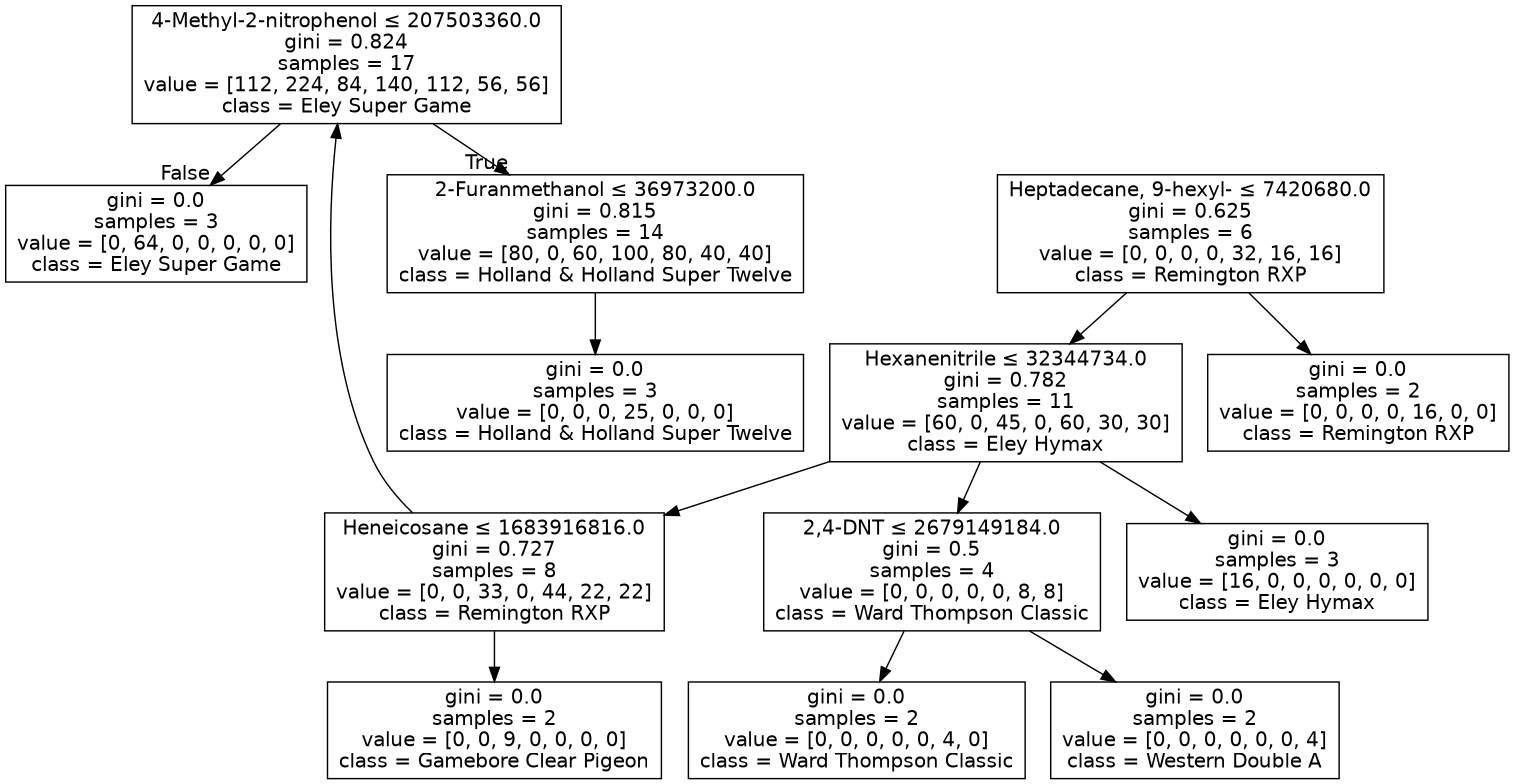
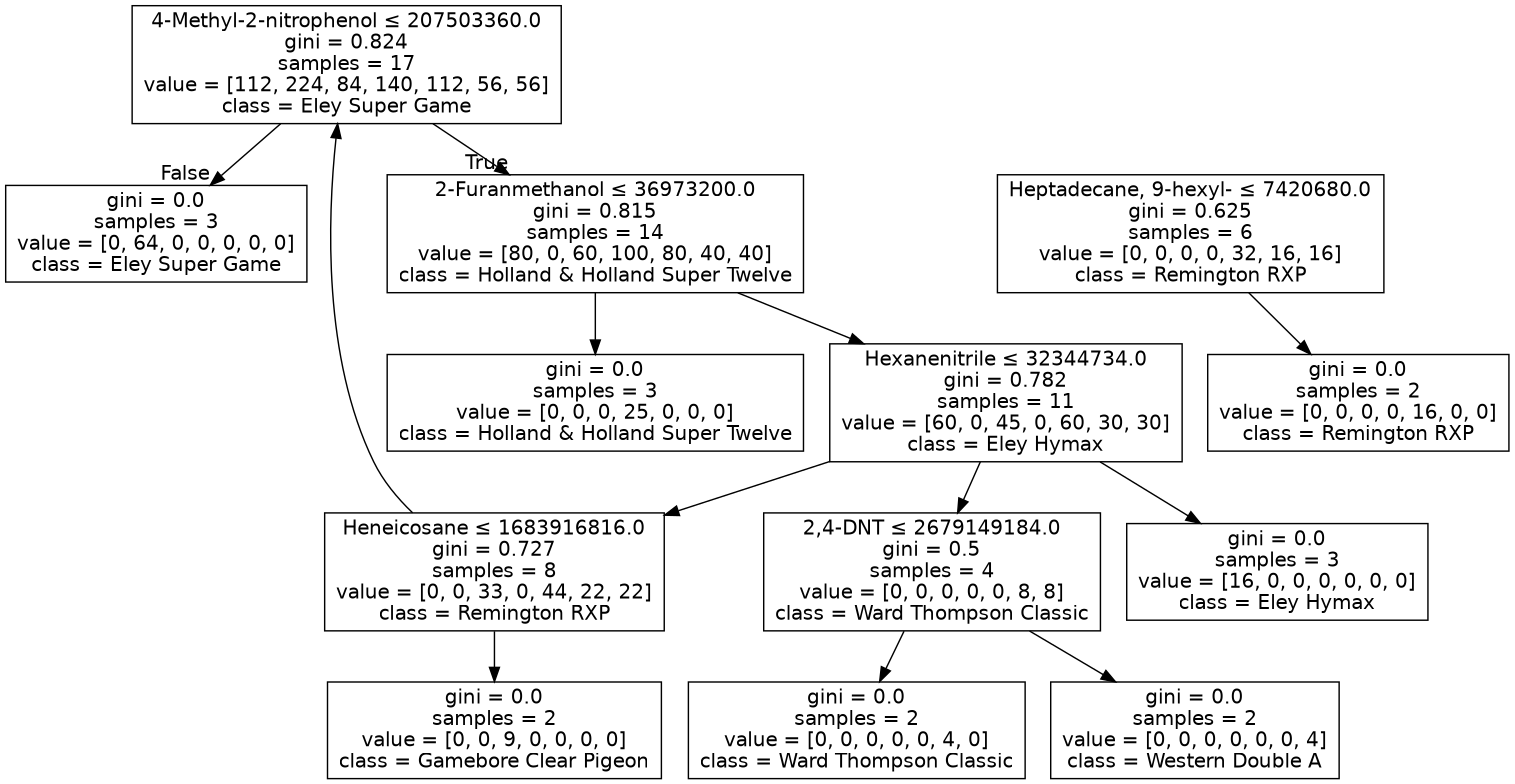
(1104, 313) -> (794, 316)
